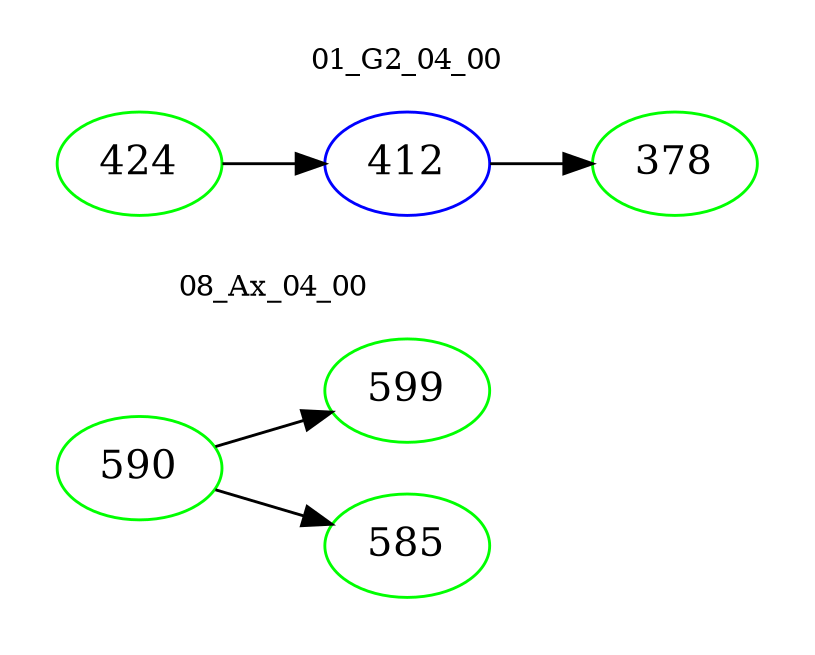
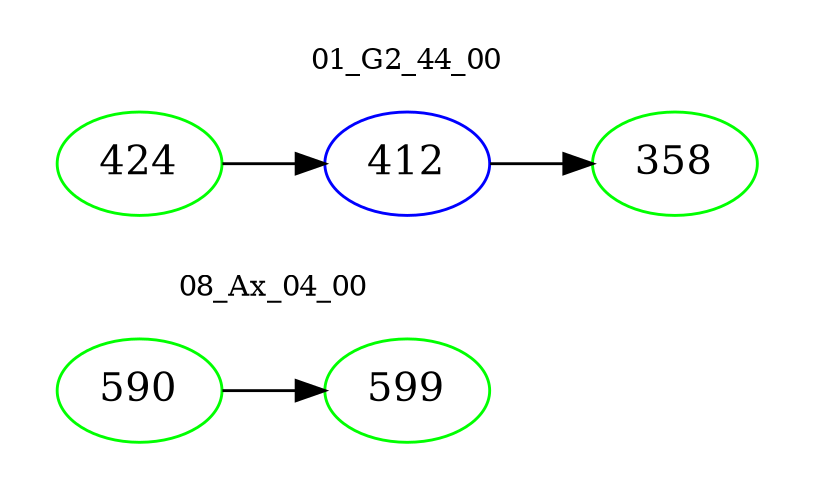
(407, 62) -> (407, 62)
(675, 164) -> (675, 164)
(407, 546) -> none
